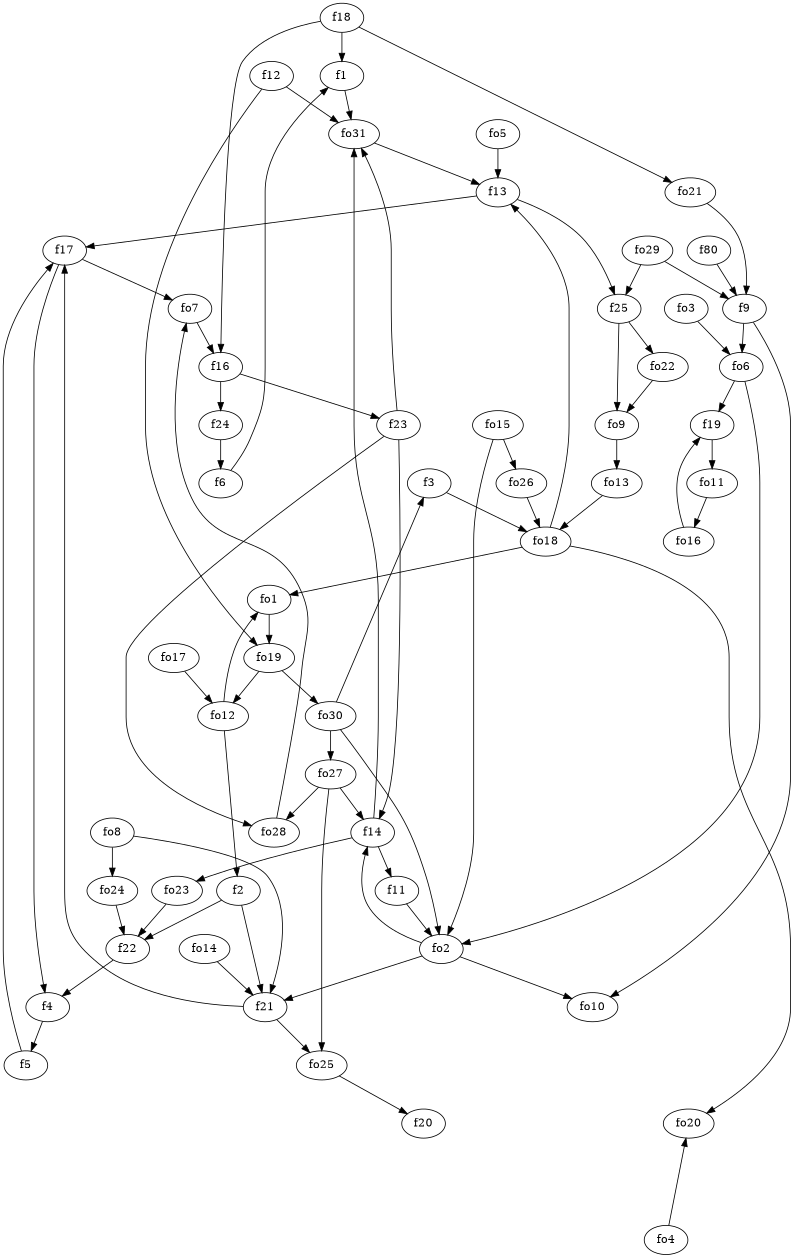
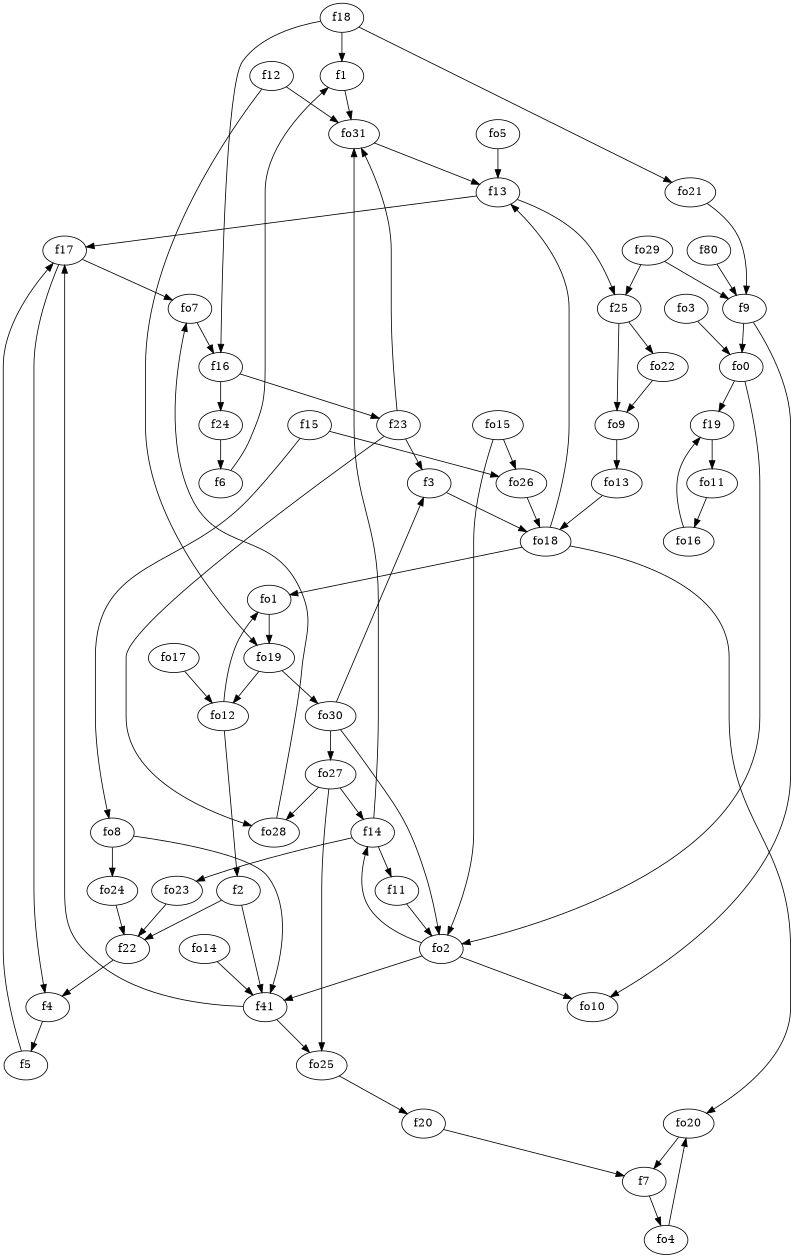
(741, 367) -> (741, 367)
none -> (310, 425)
(400, 626) -> (410, 448)
(265, 1007) -> (265, 1007)
none -> (644, 1182)
